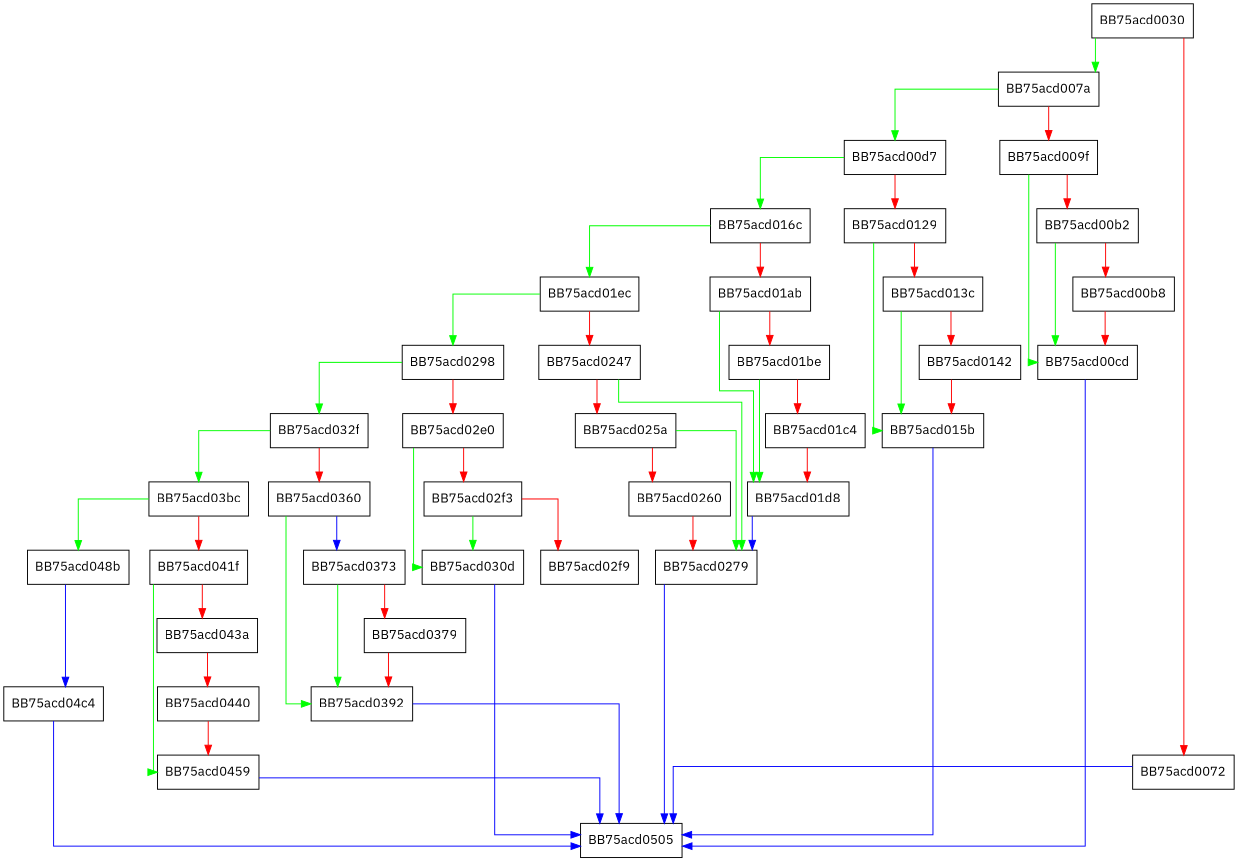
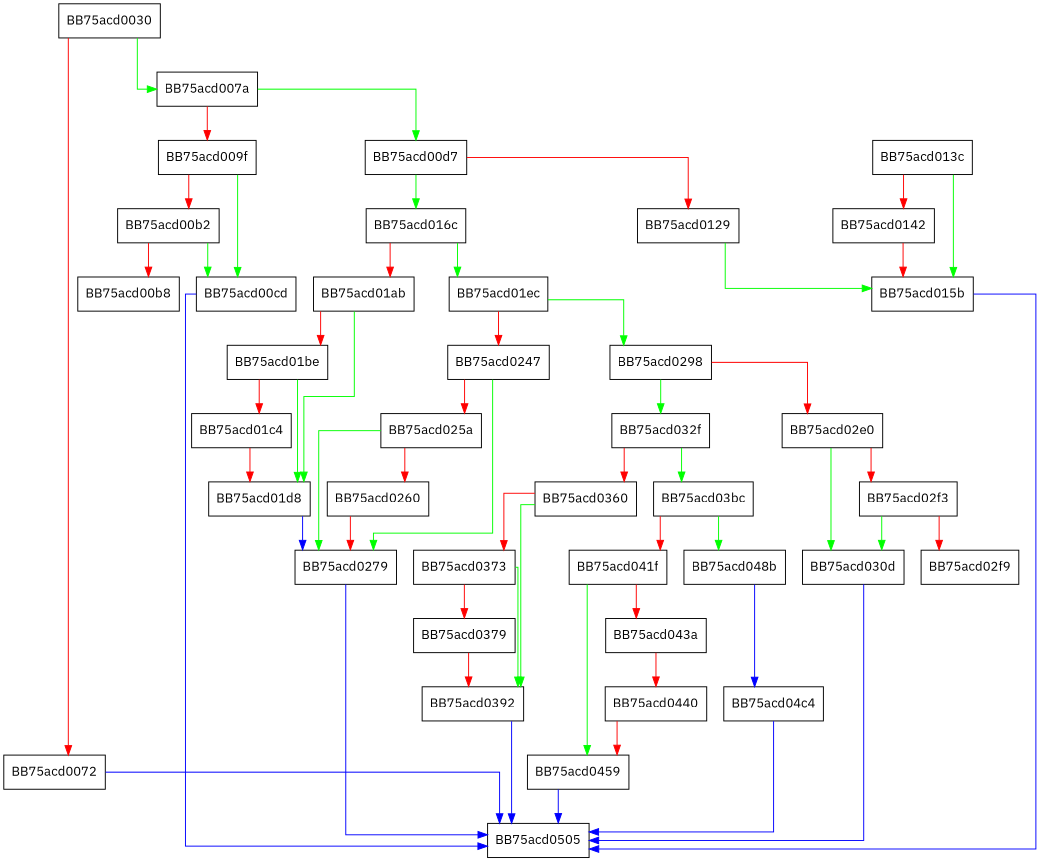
(914, 255) -> none
(1105, 323) -> none
(337, 528) -> (504, 501)
